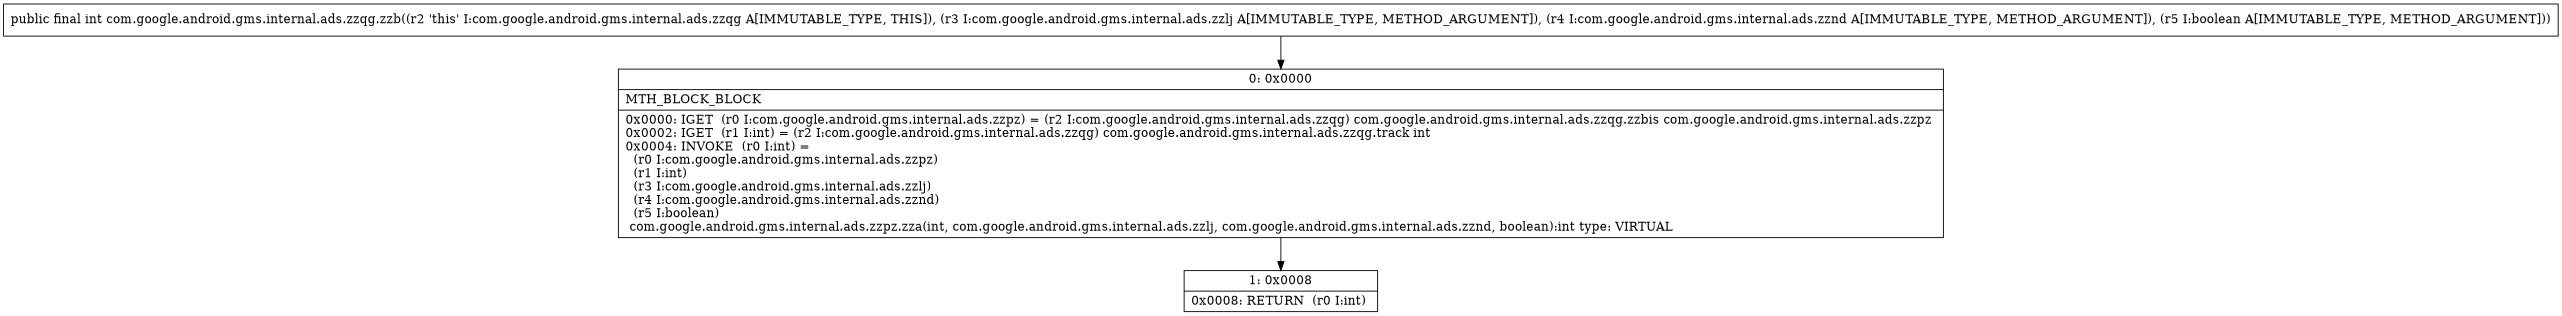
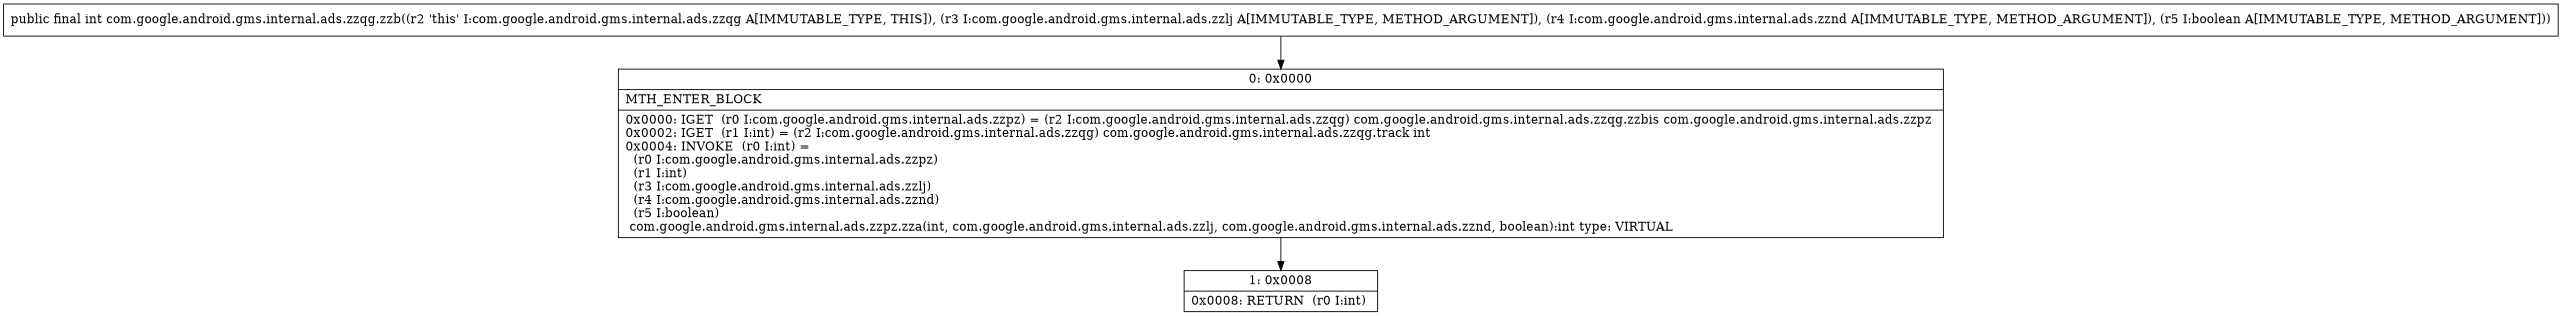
(694, 99) -> (694, 99)
